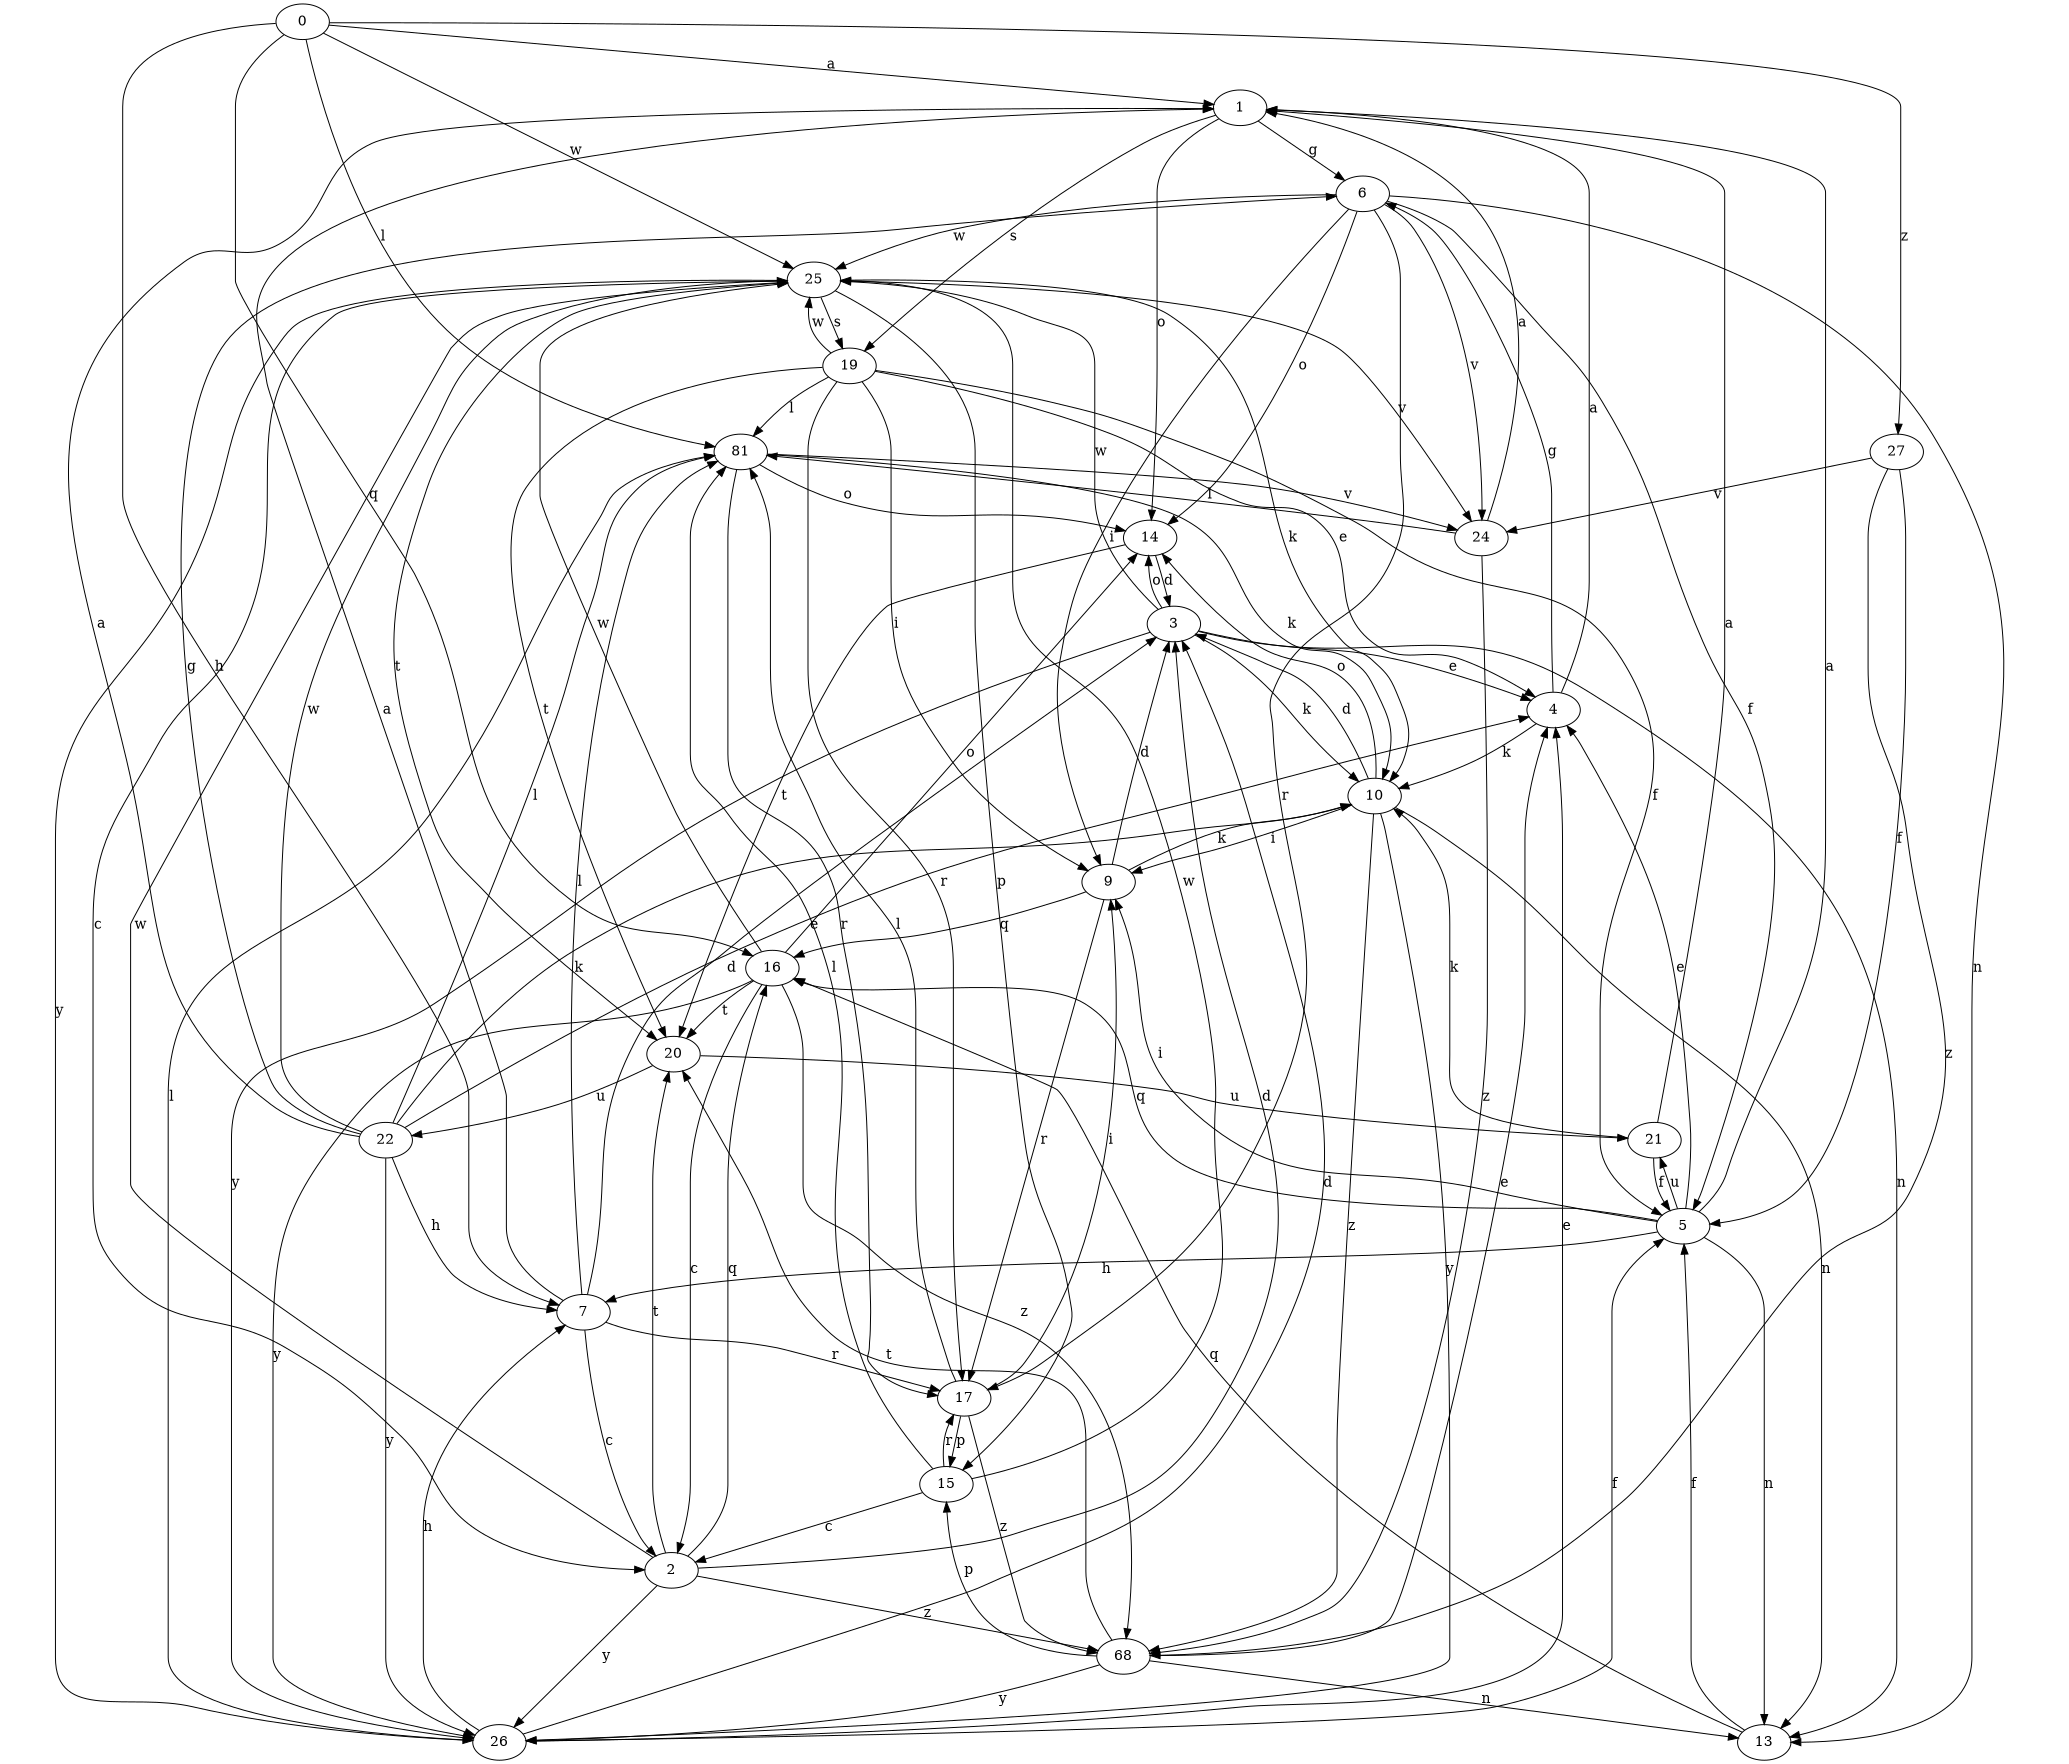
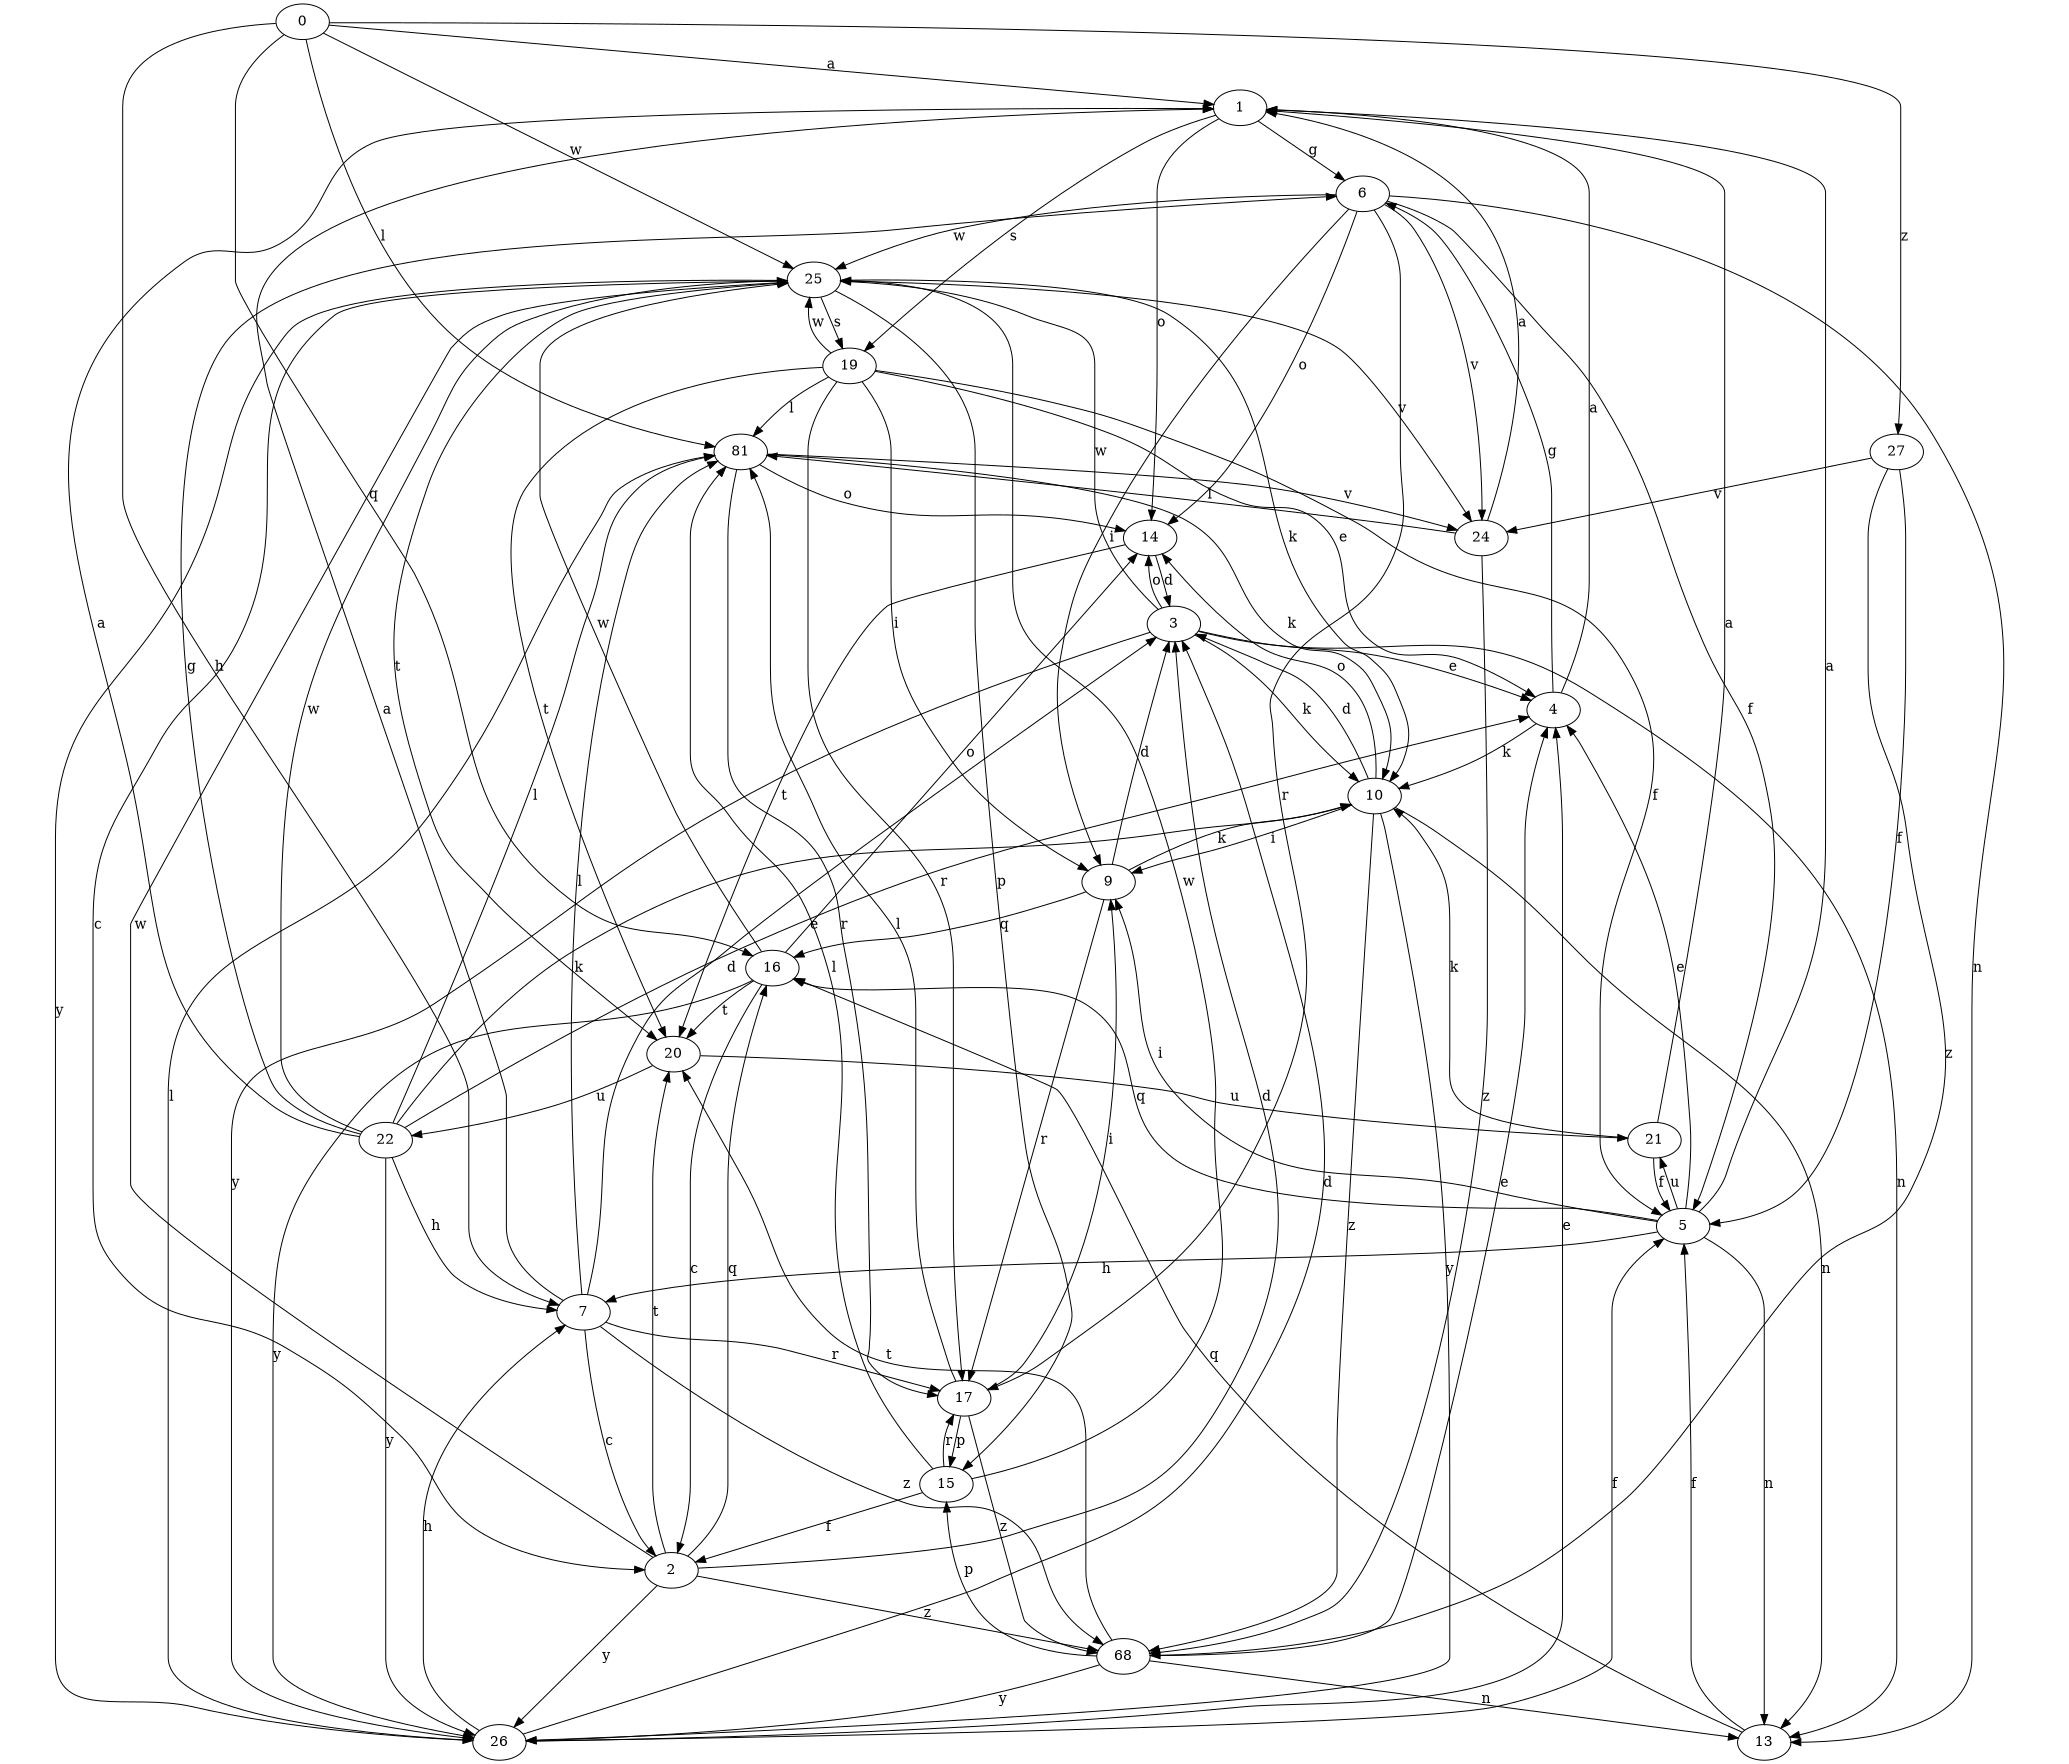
(939, 1297) -> (861, 1485)
(829, 1527) -> (829, 1527)
